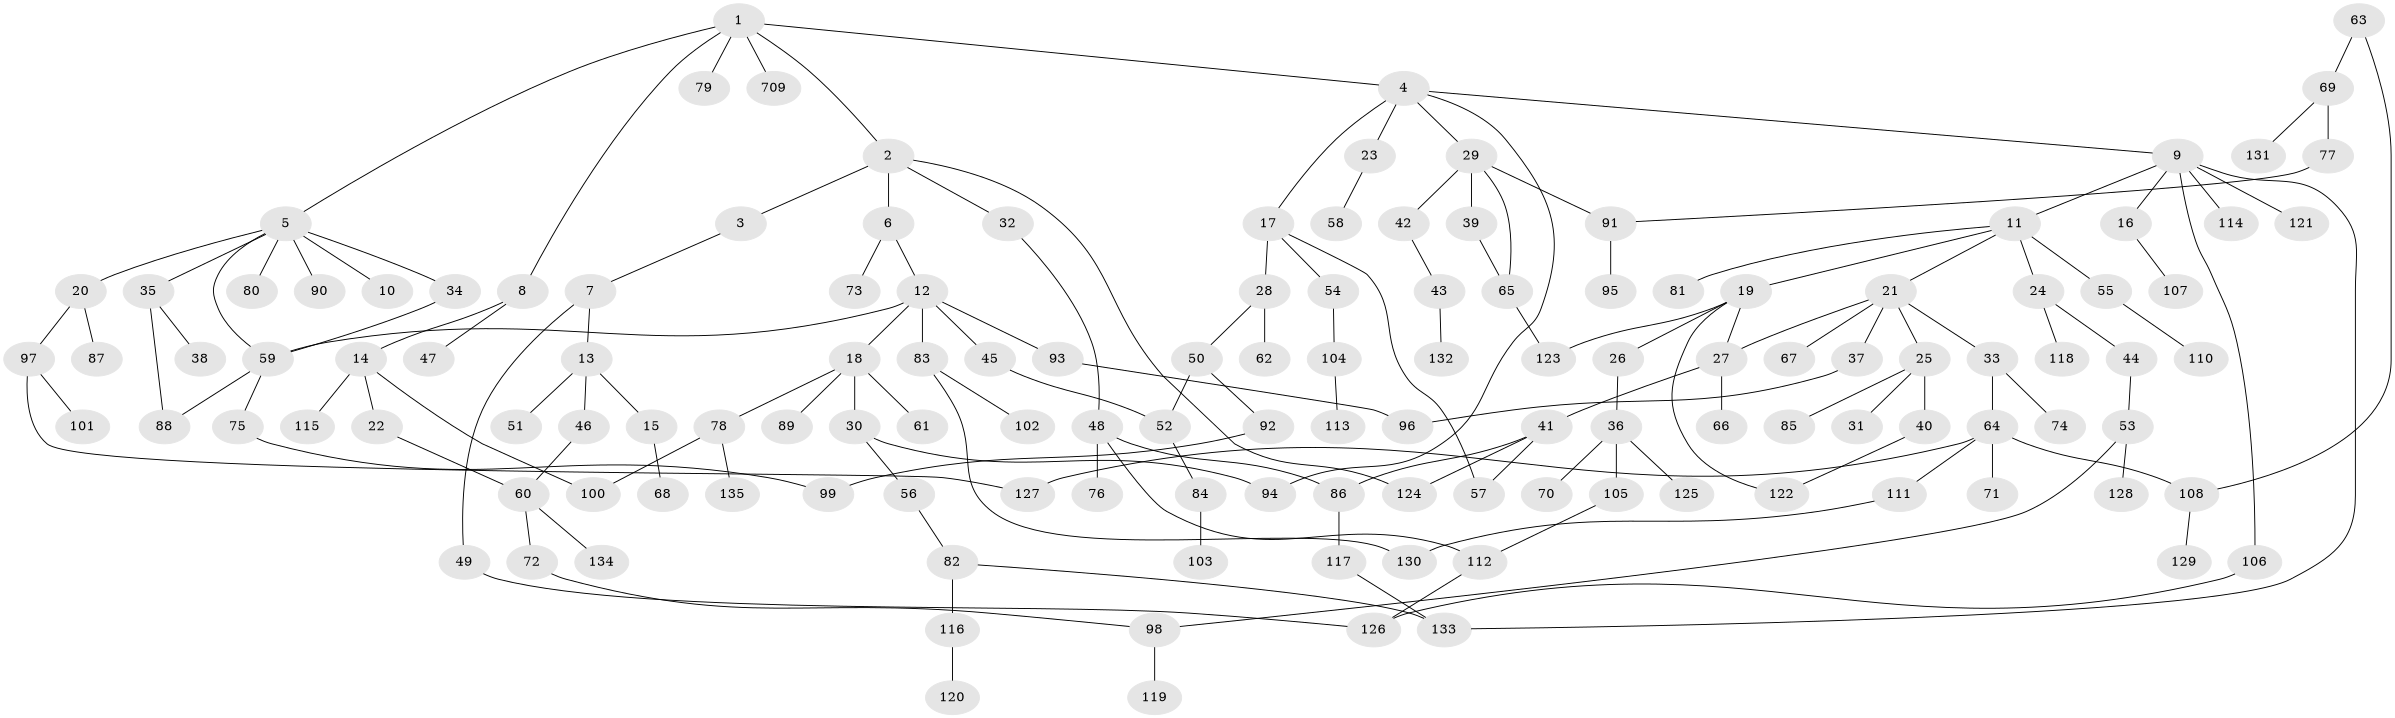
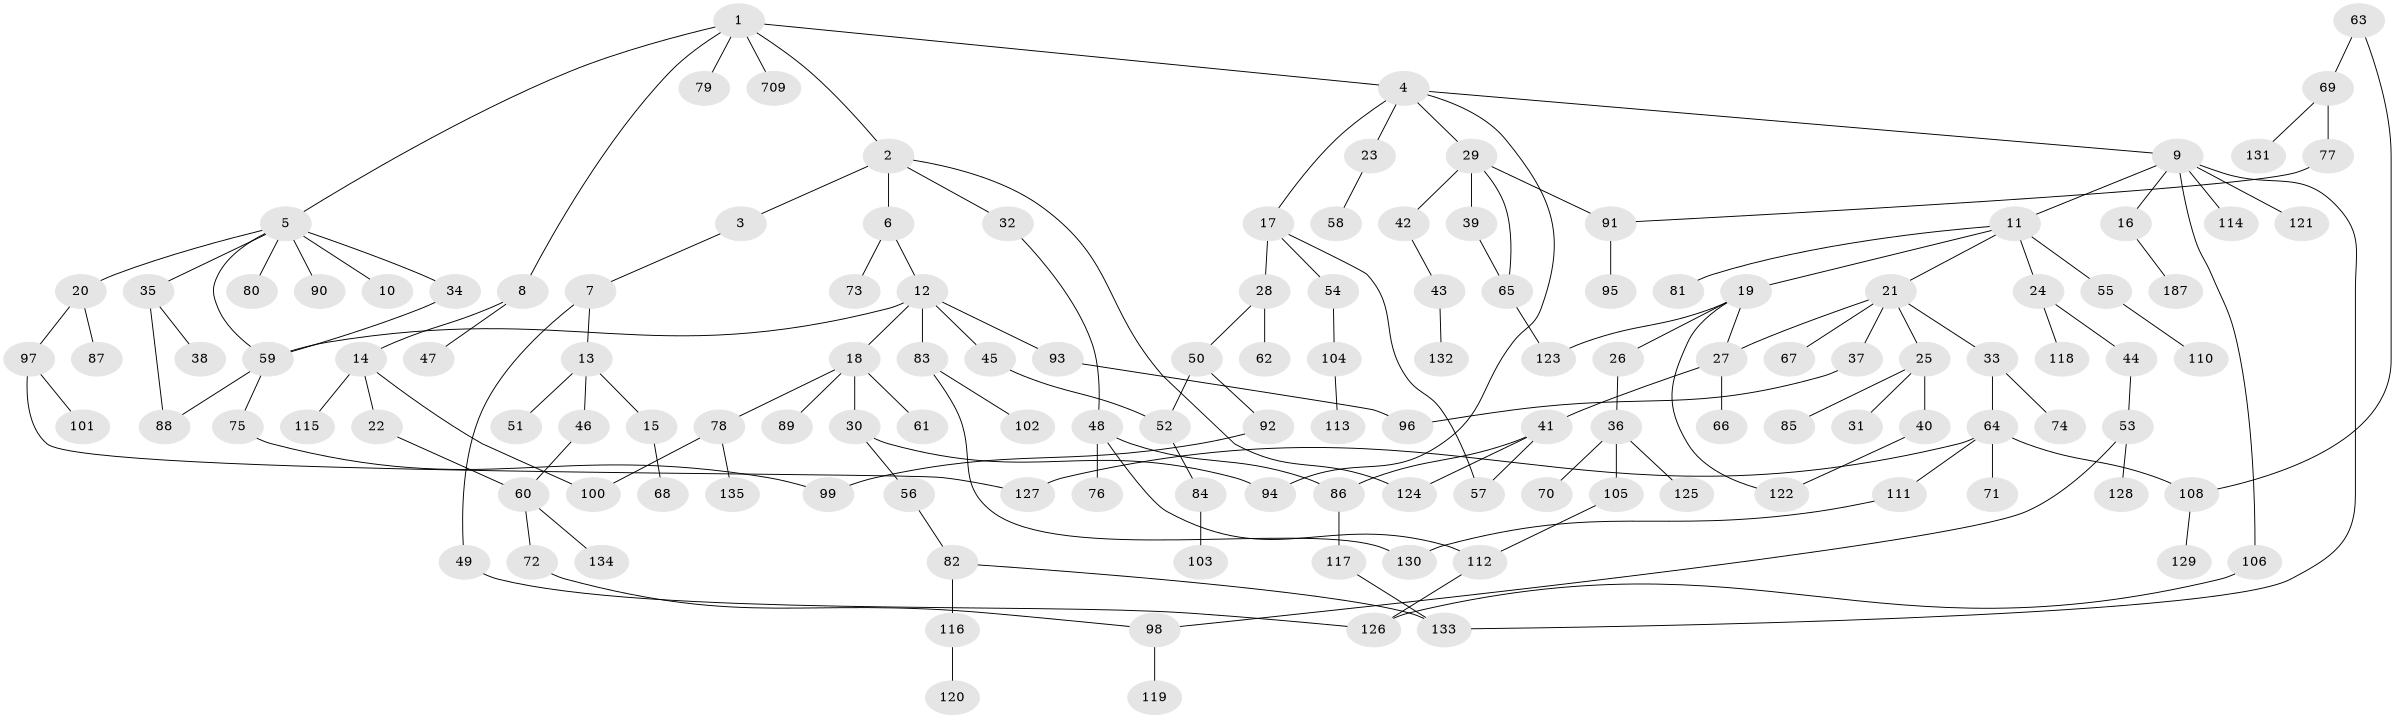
(2176, 291) -> (2176, 291)
